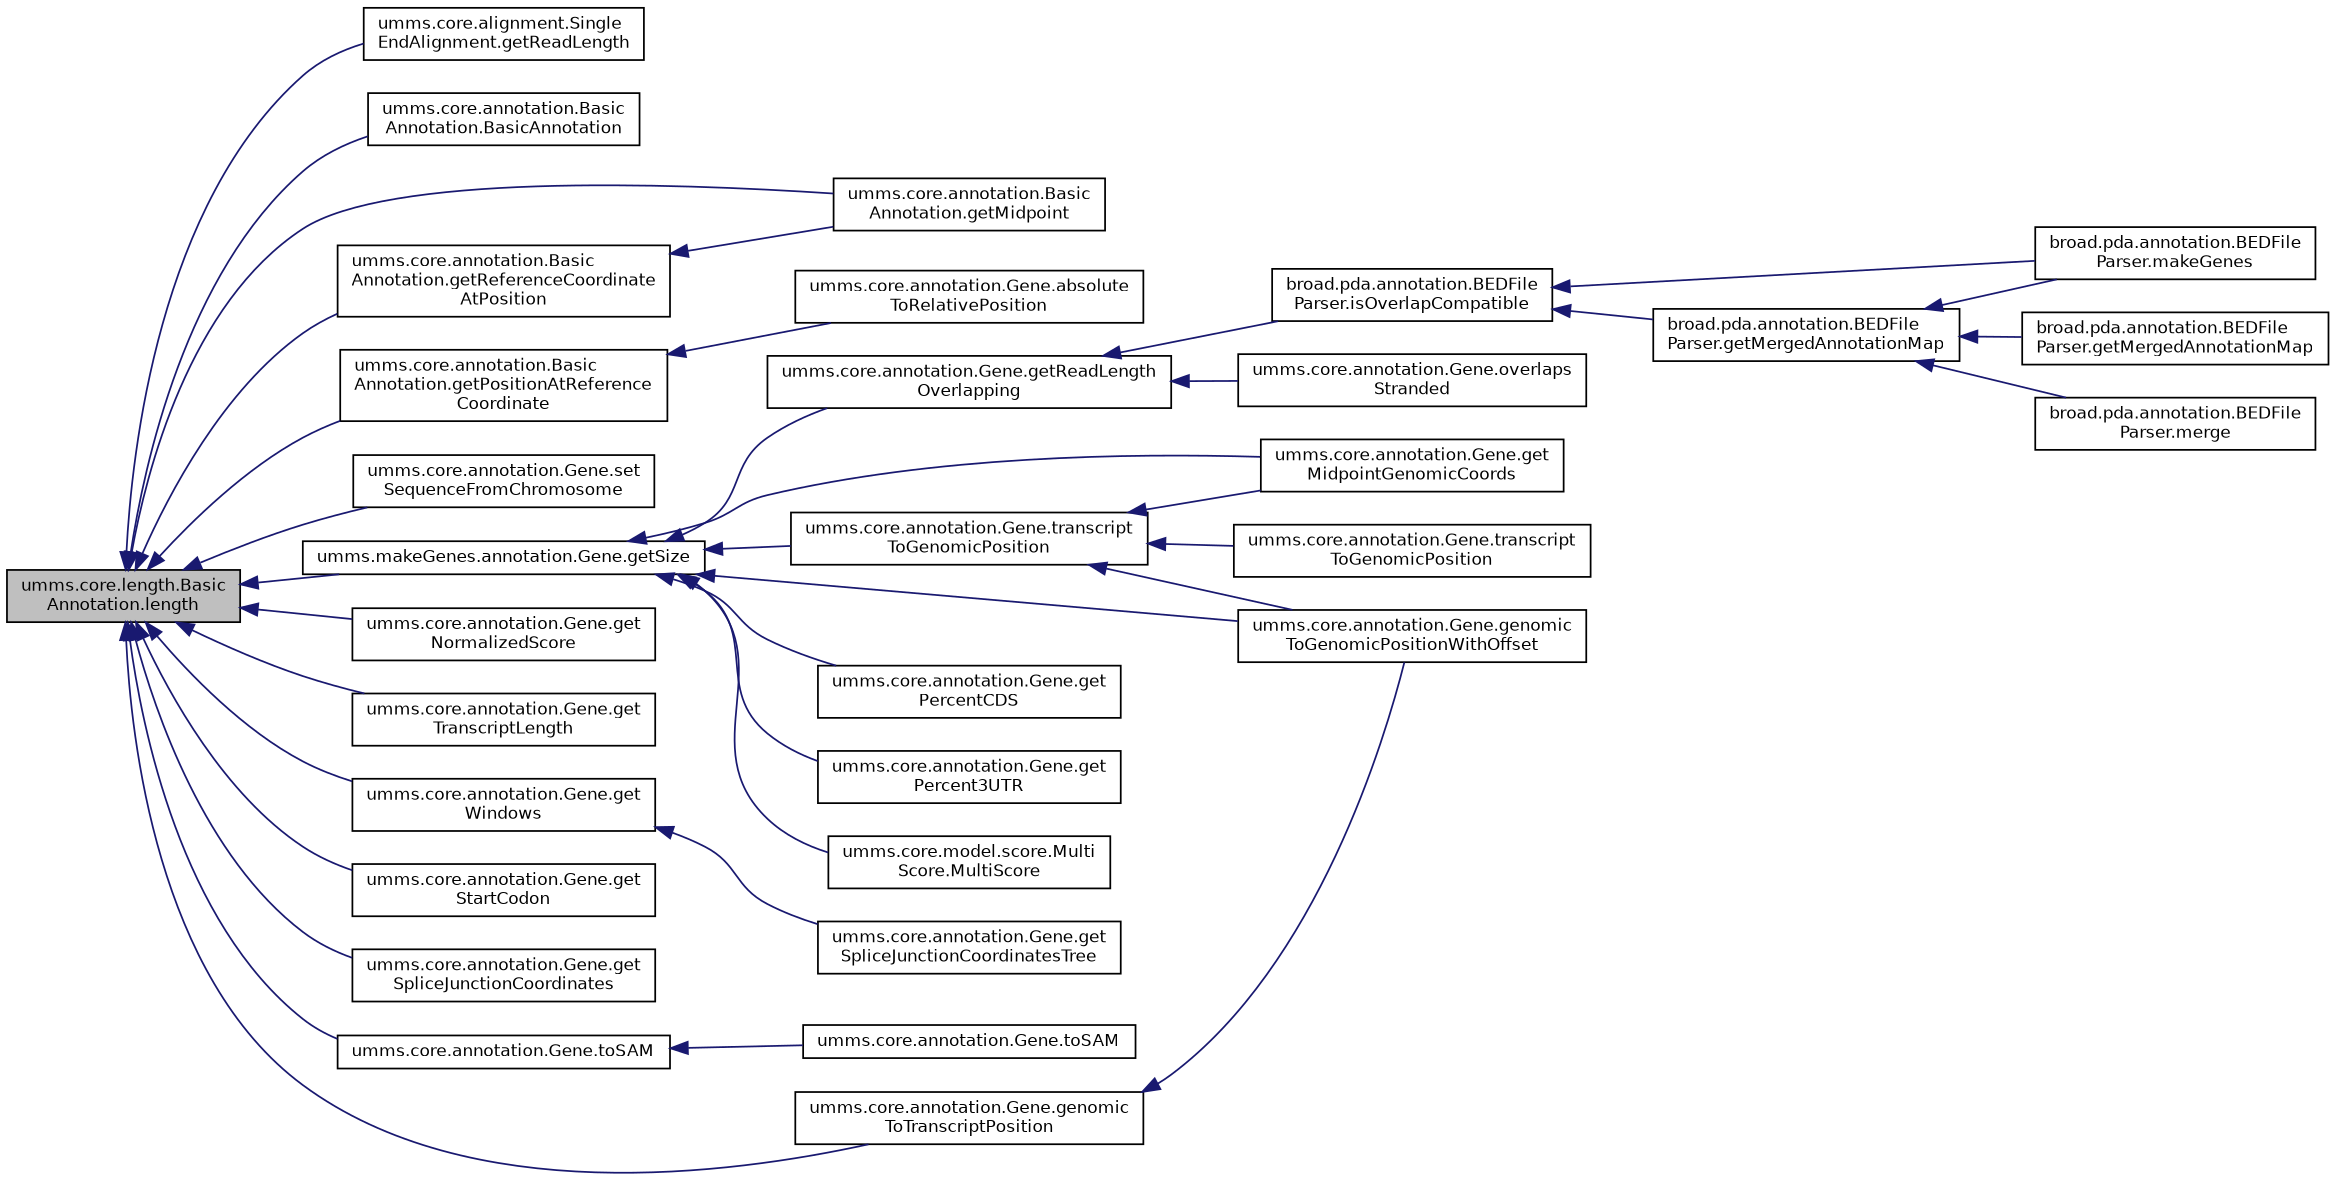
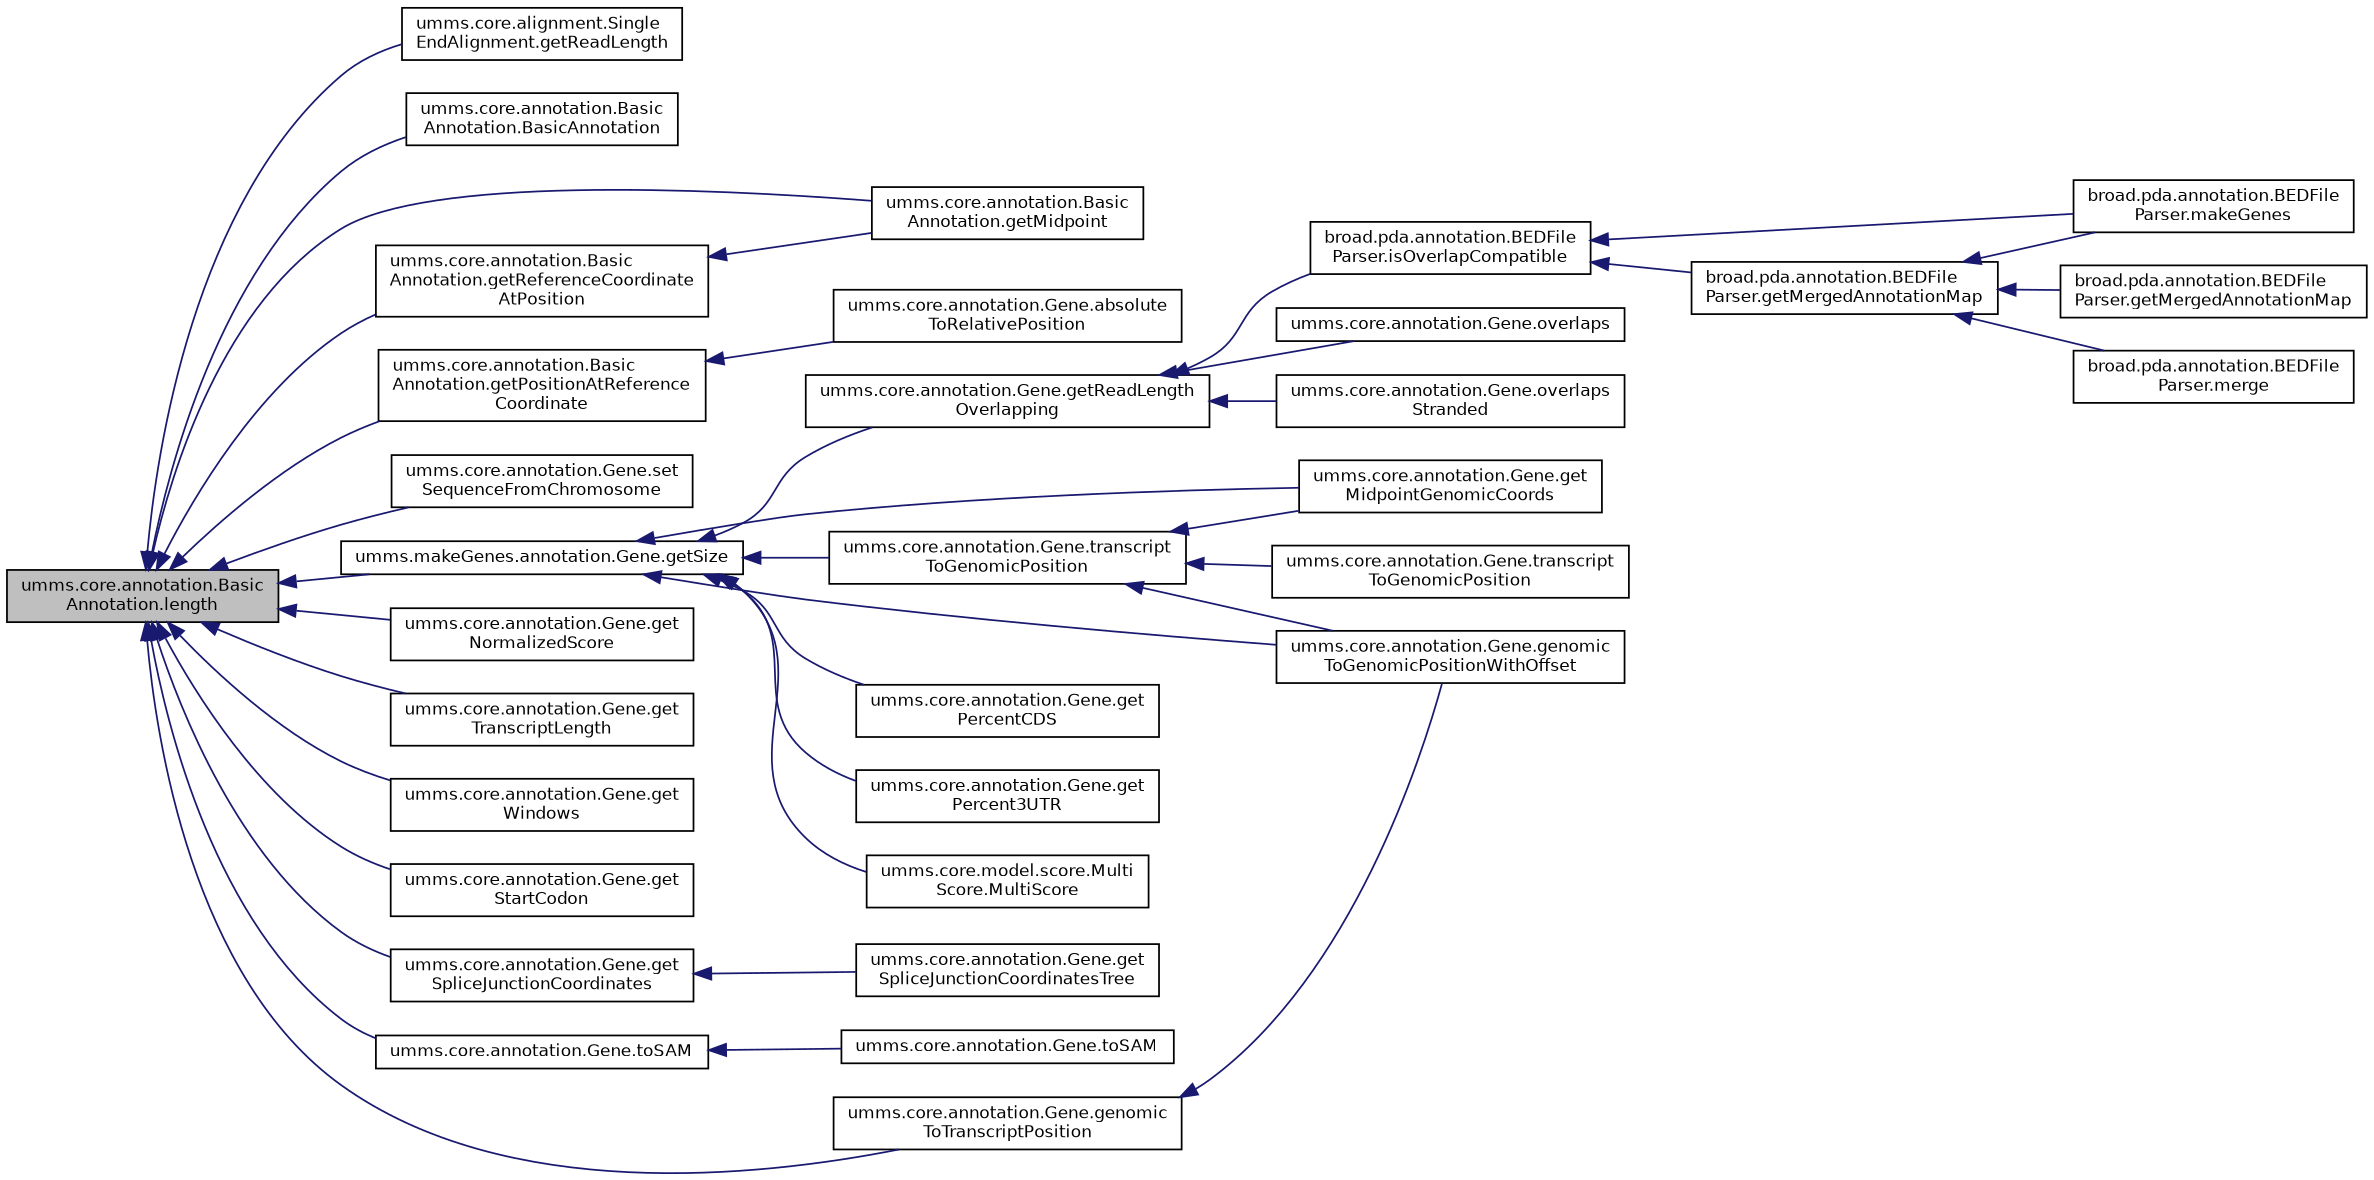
none -> (1451, 325)
(124, 596) -> (143, 596)
(742, 883) -> (784, 973)
